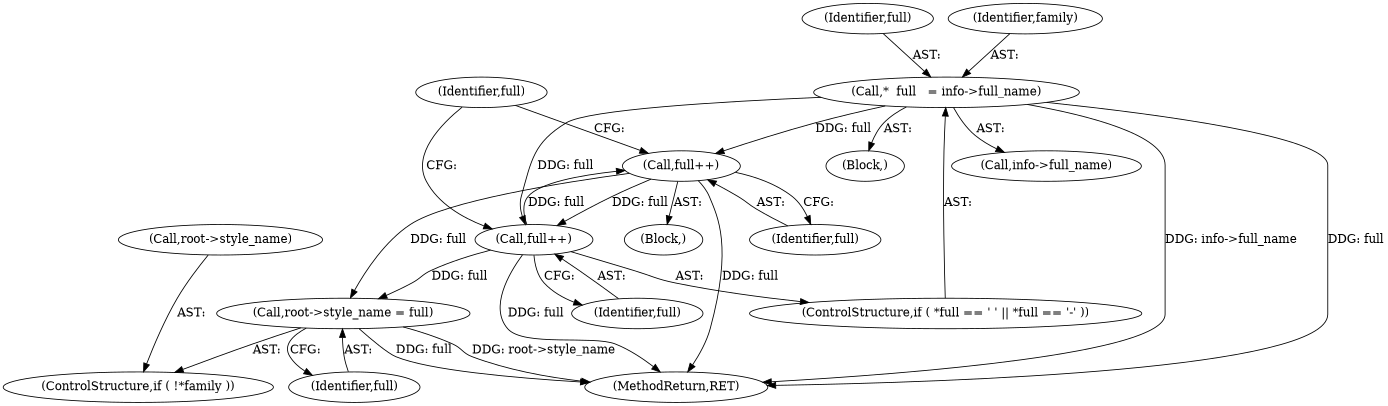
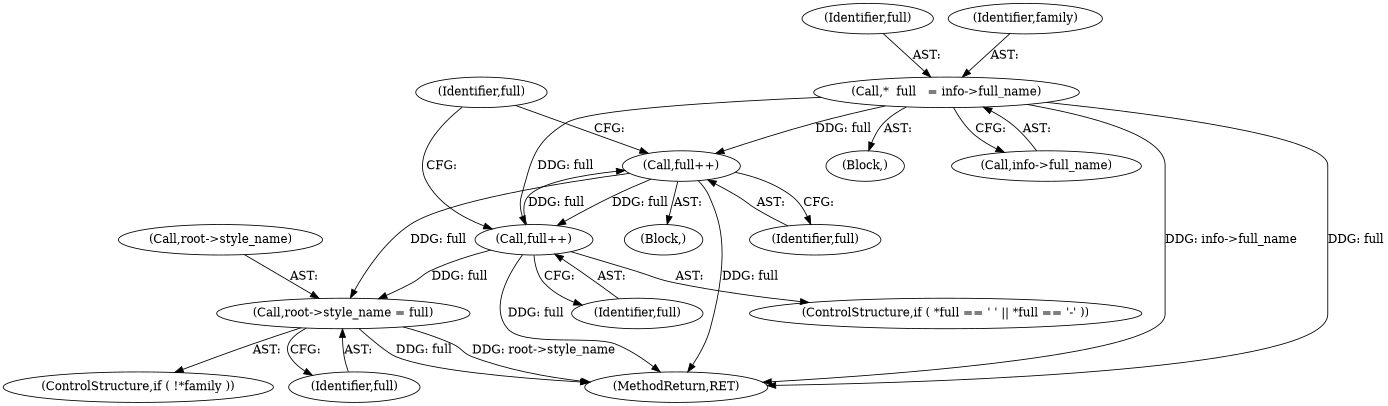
(993, 129) -> (993, 129)
(944, 207) -> (1016, 128)
(173, 307) -> (278, 274)
